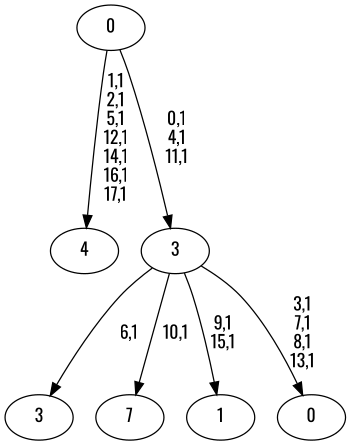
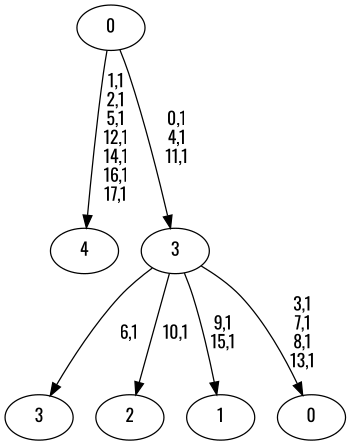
(130, 417) -> (130, 417)
